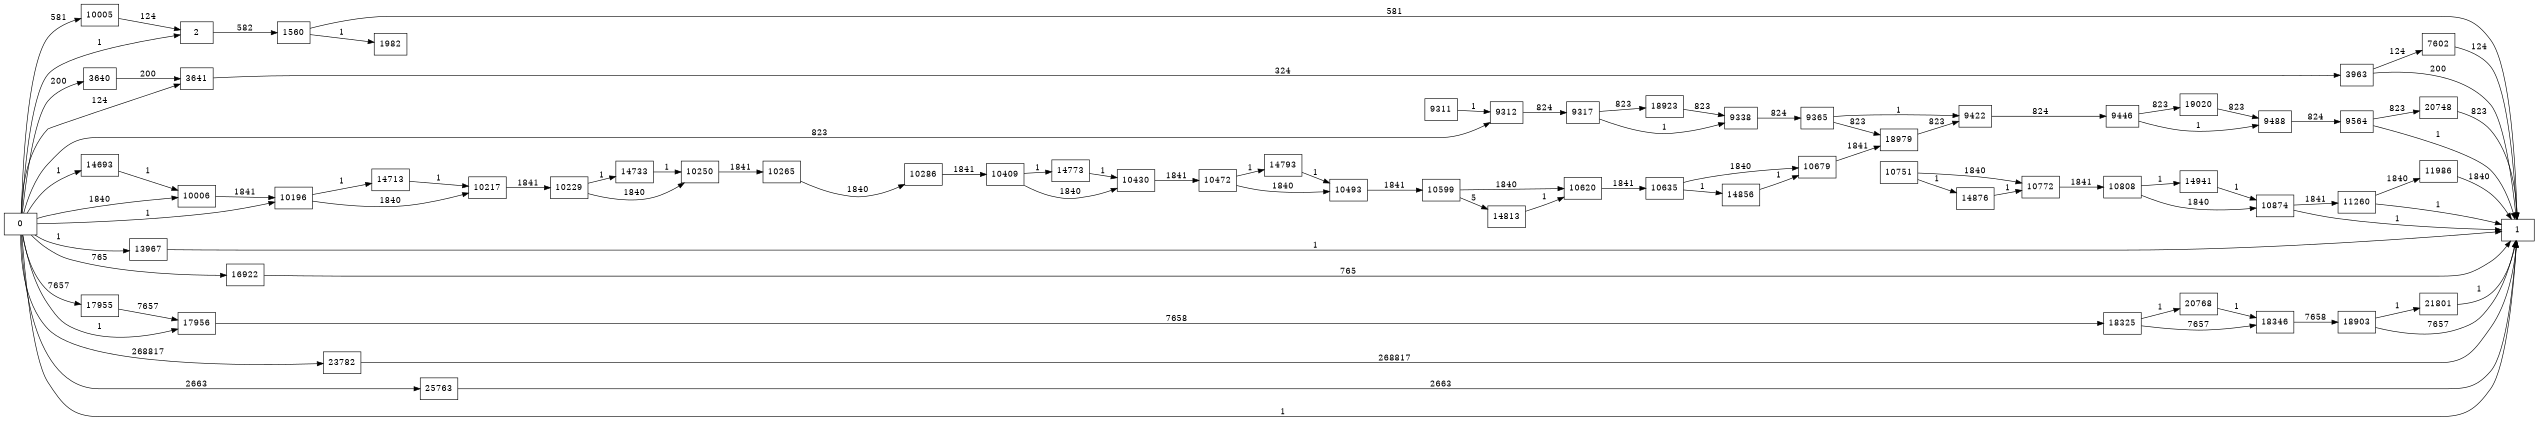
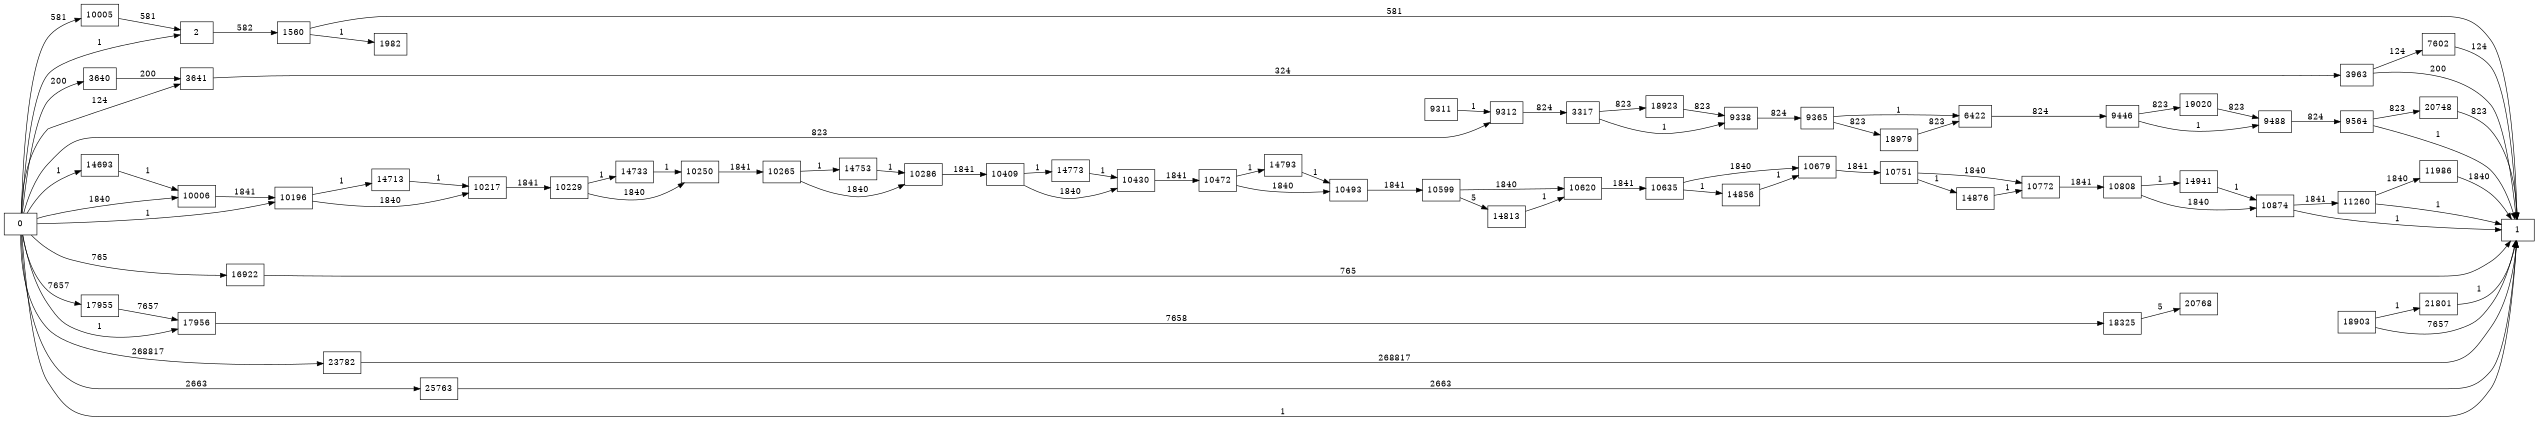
(148, 17) -> (148, 17)
(1583, 113) -> (1583, 113)
(1975, 116) -> (1975, 116)
(1855, 154) -> (1855, 172)
none -> (858, 169)
(148, 249) -> none
(2161, 307) -> (2161, 307)
(2275, 322) -> none
